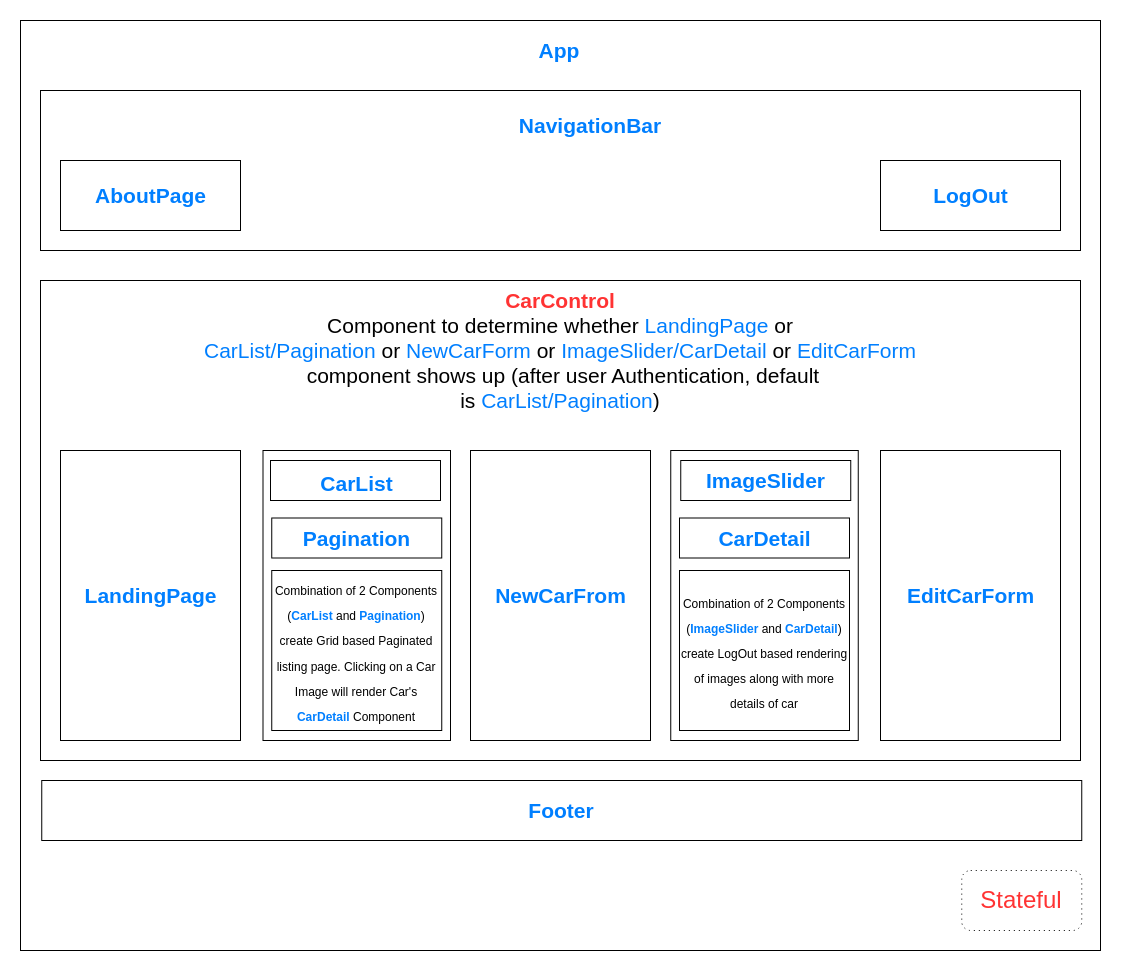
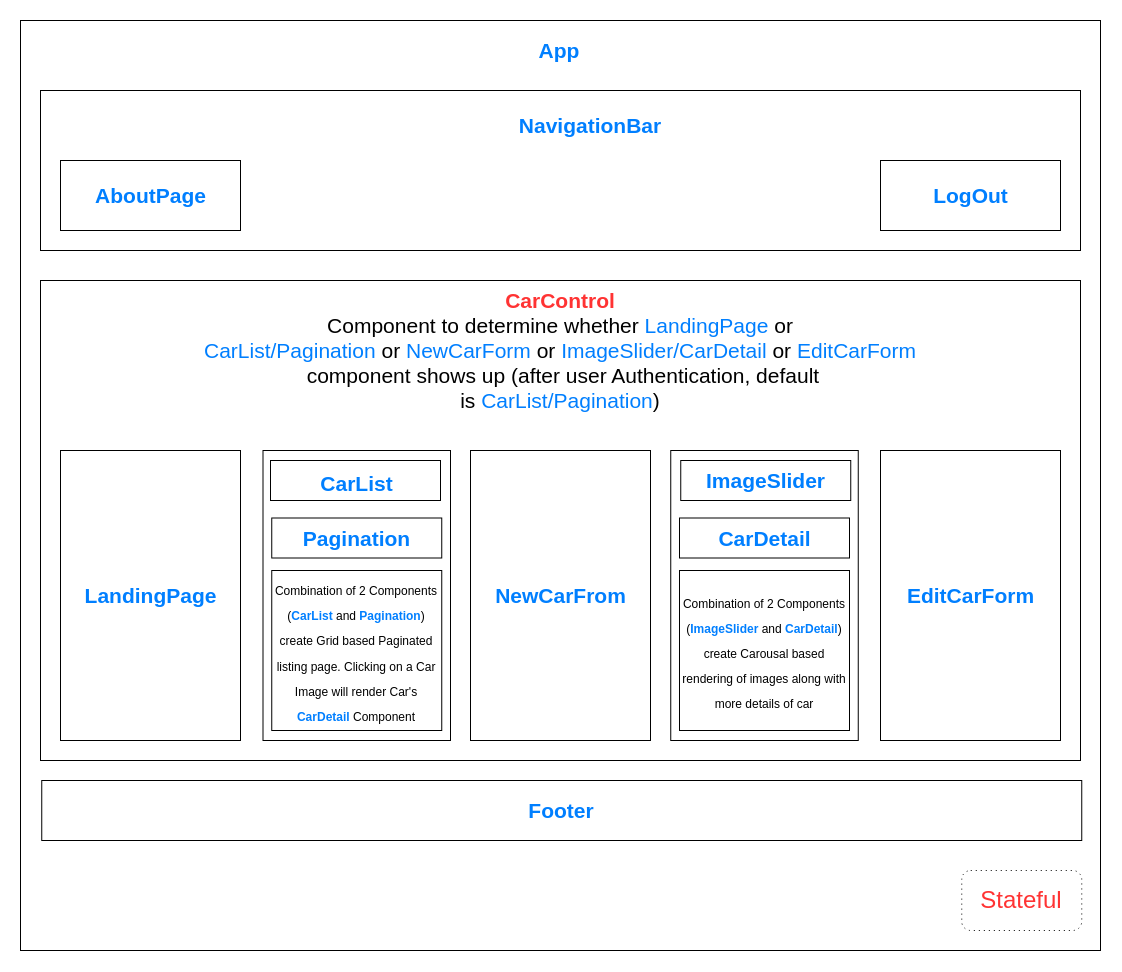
(765, 651) -> (765, 651)
